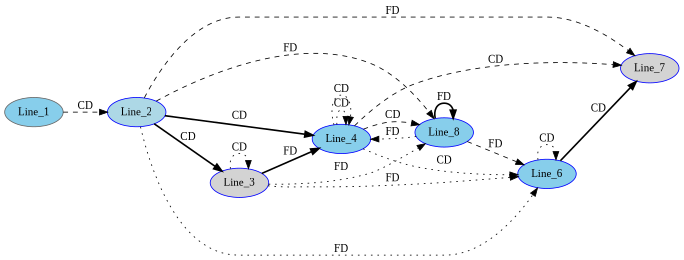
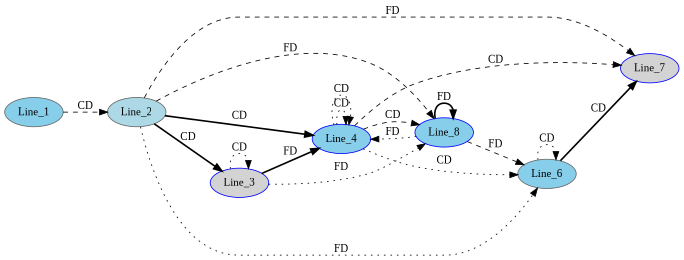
(137, 112) -> (137, 112)
(547, 174) -> (547, 174)
(389, 185) -> none
